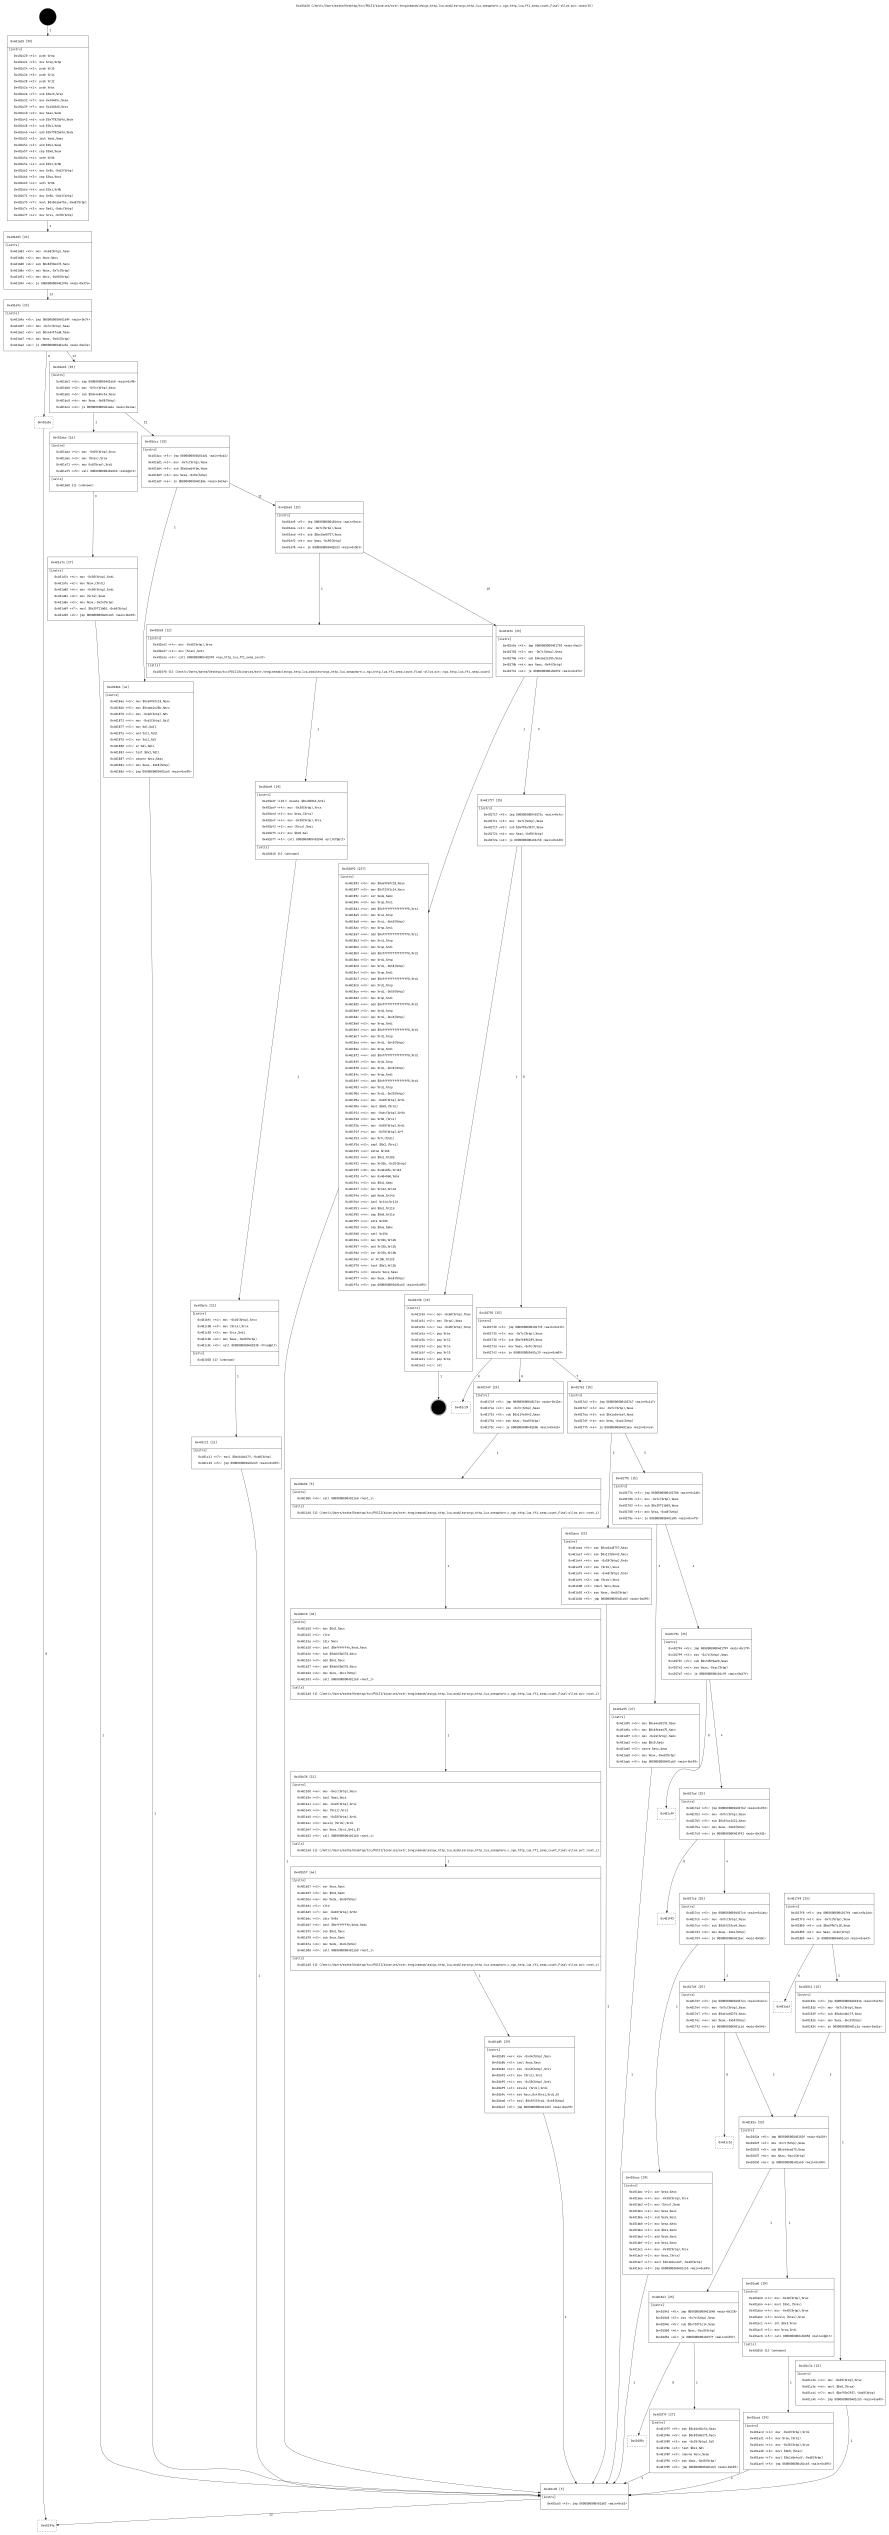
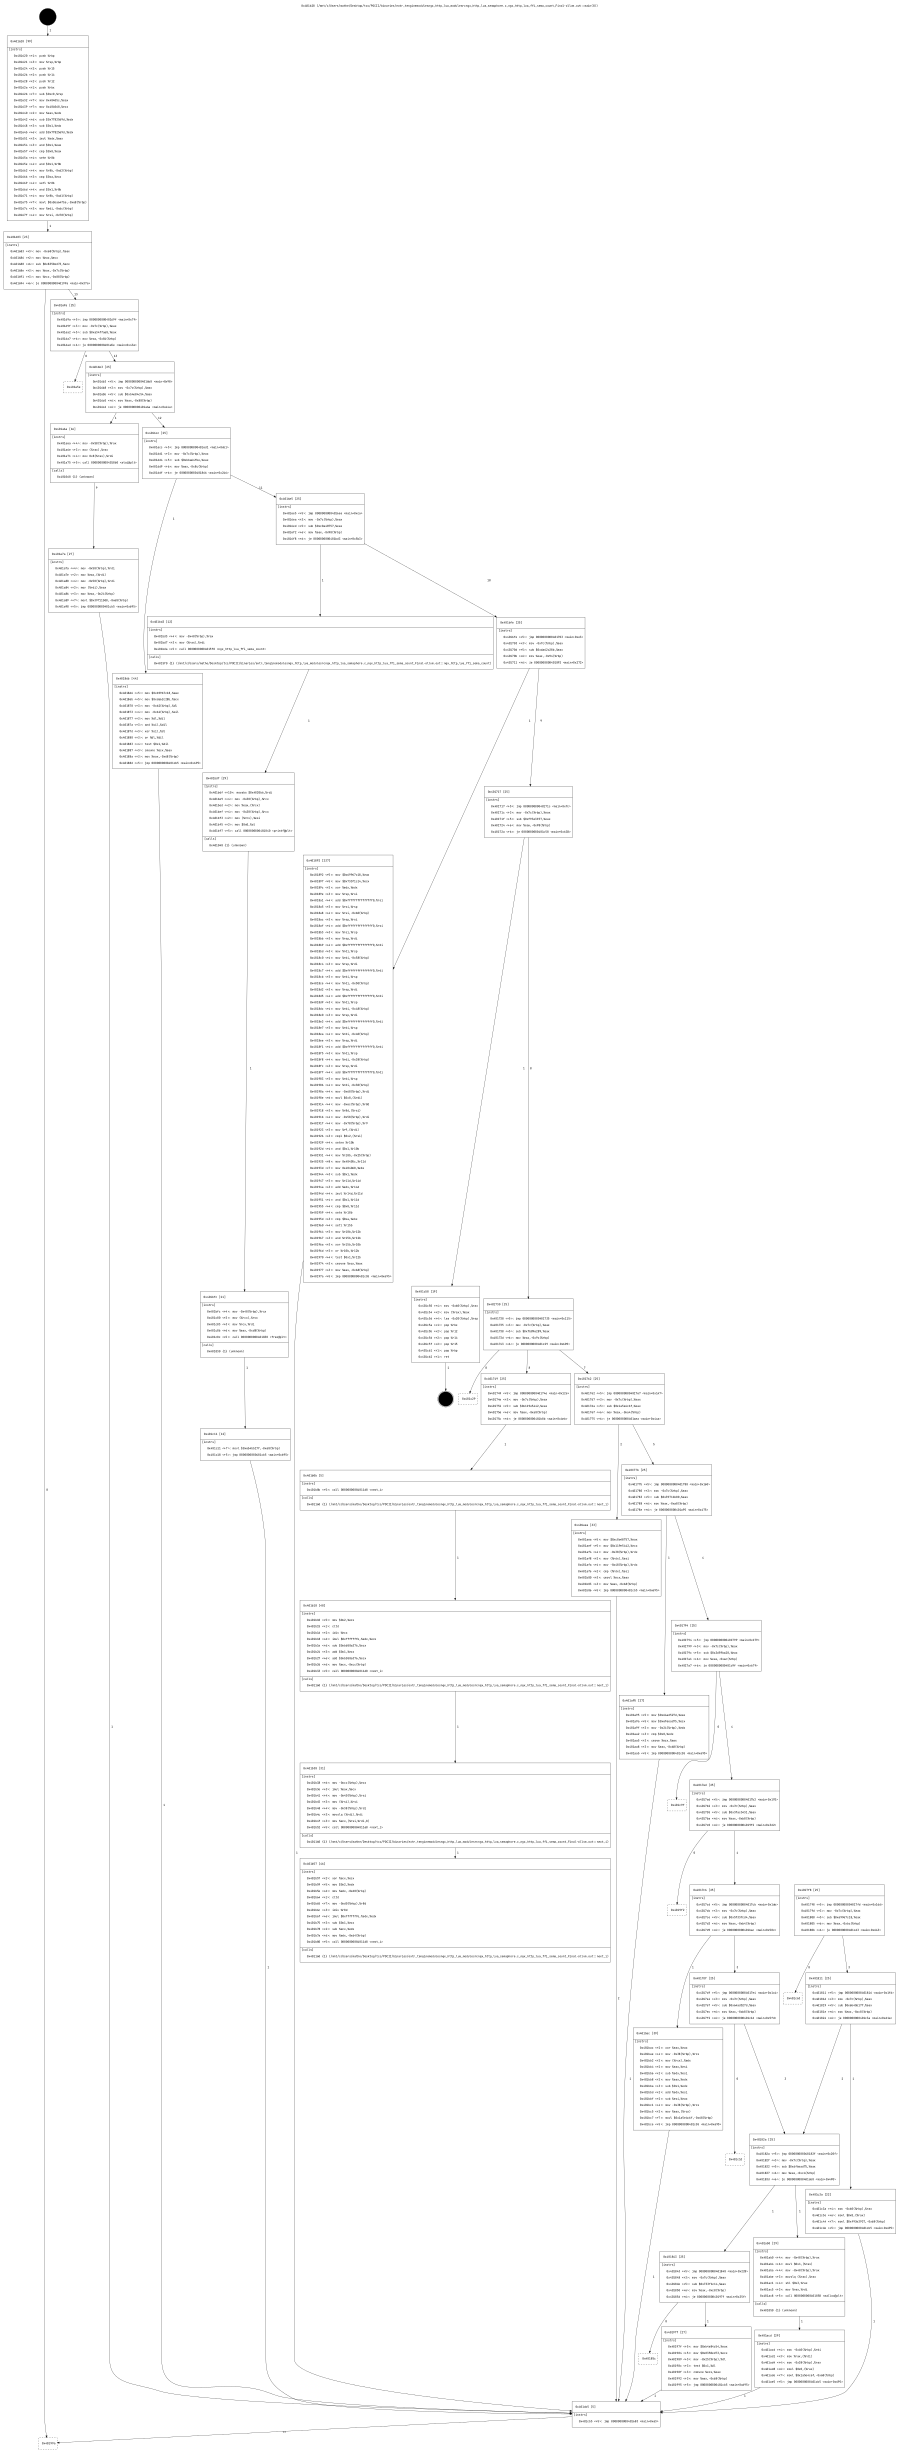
(44, 1473) -> (45, 1362)
(530, 2075) -> none
